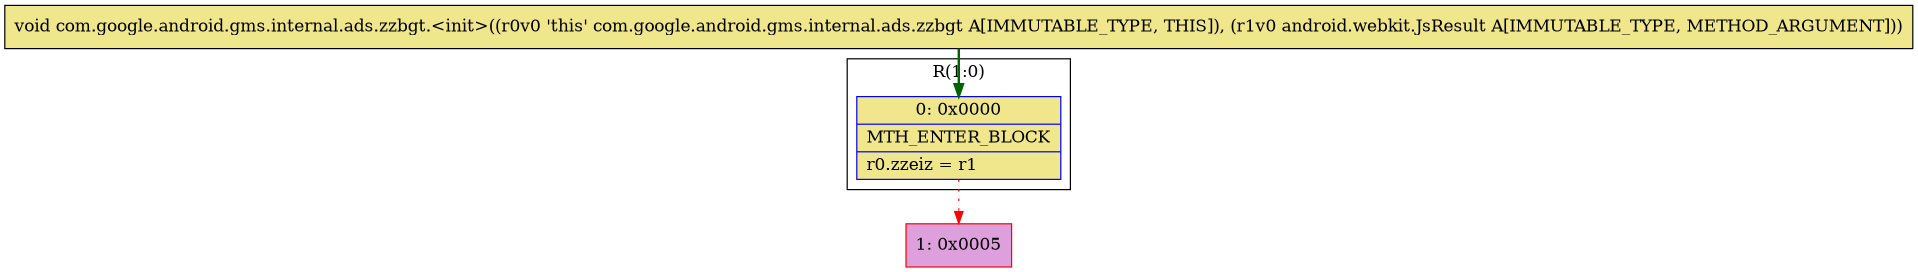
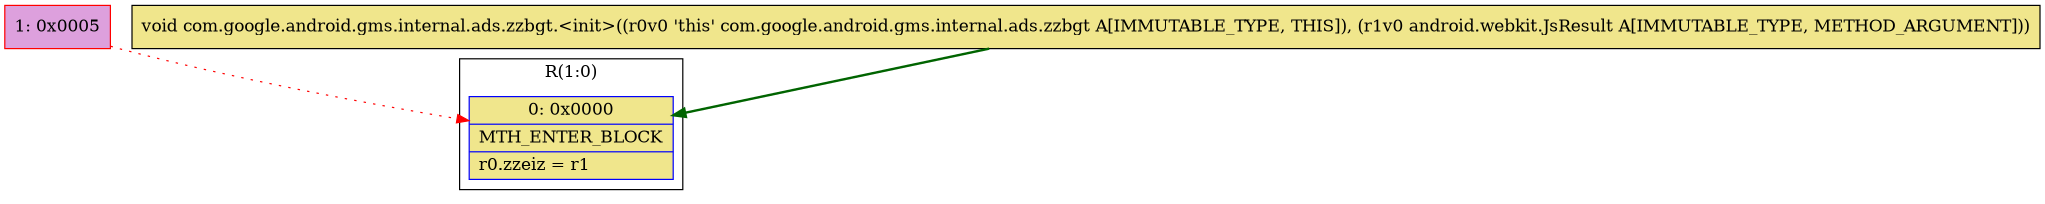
(959, 197) -> (283, 86)
